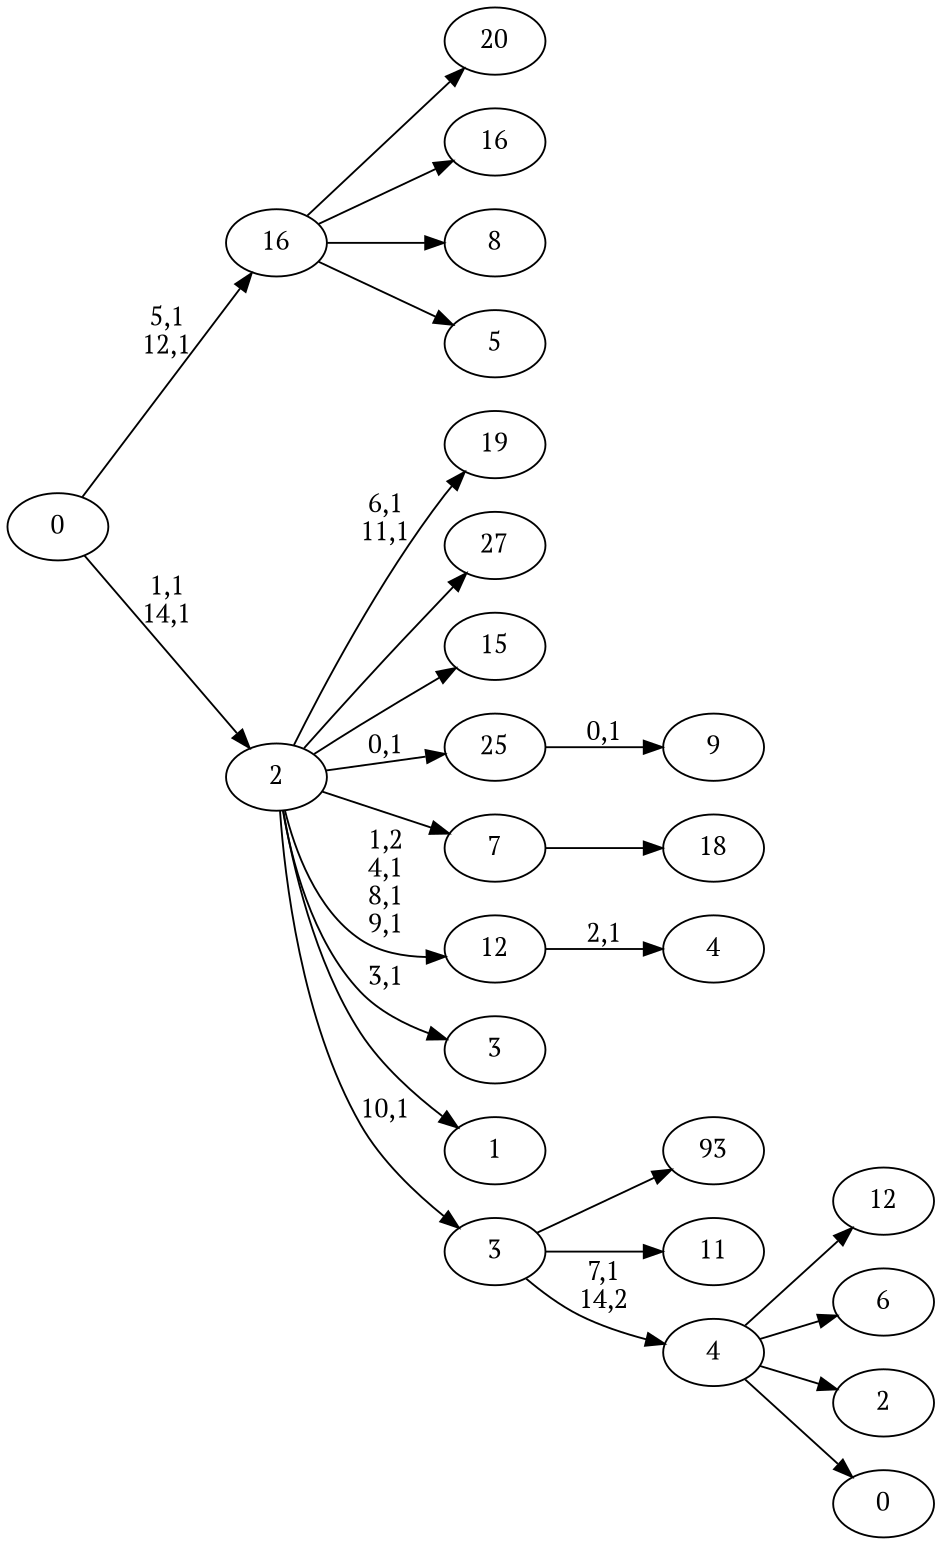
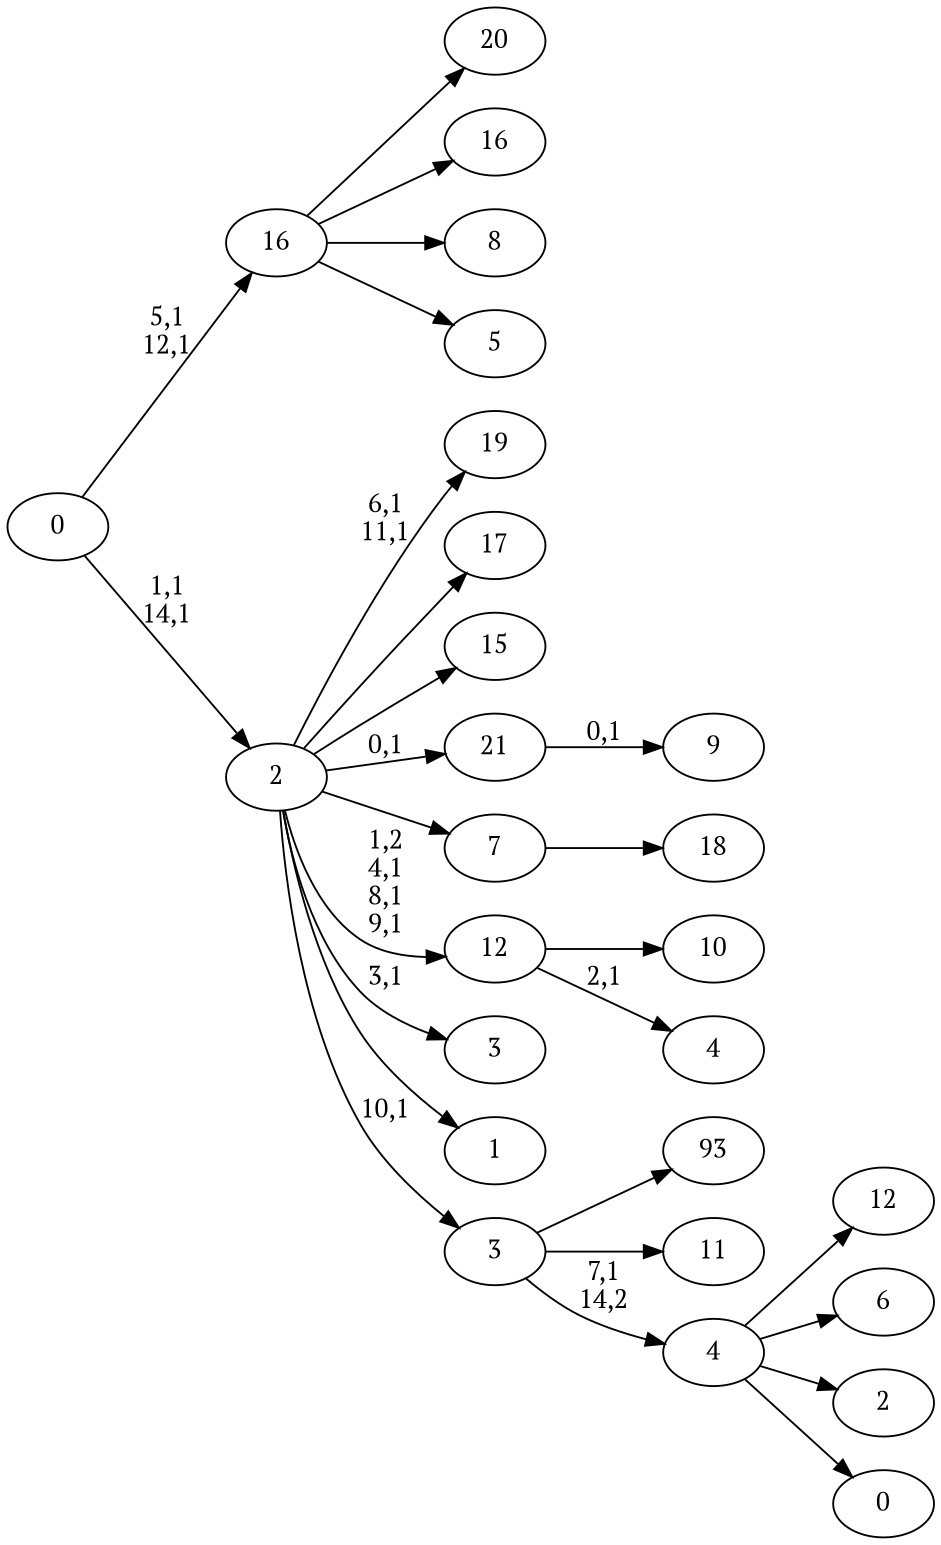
(495, 545) -> (495, 545)
(495, 747) -> (495, 747)
none -> (714, 949)
